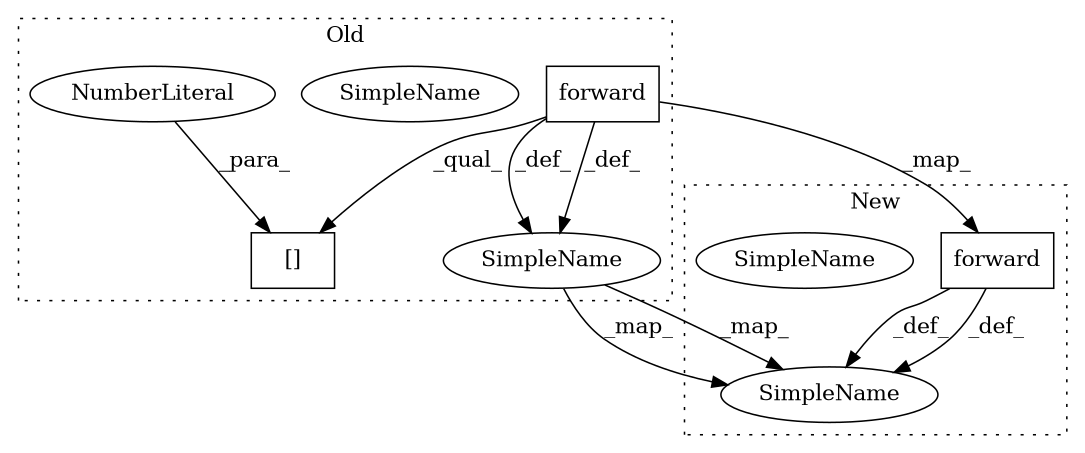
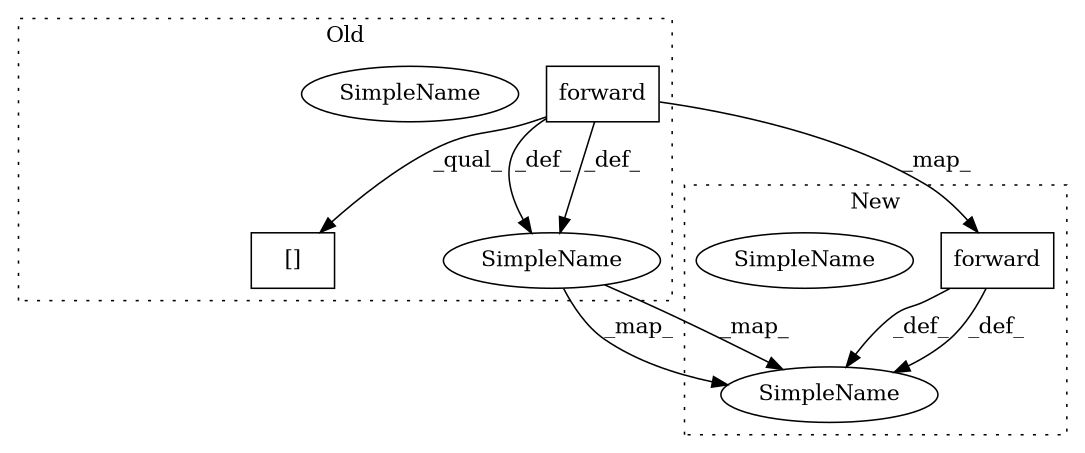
(153, 94) -> none
